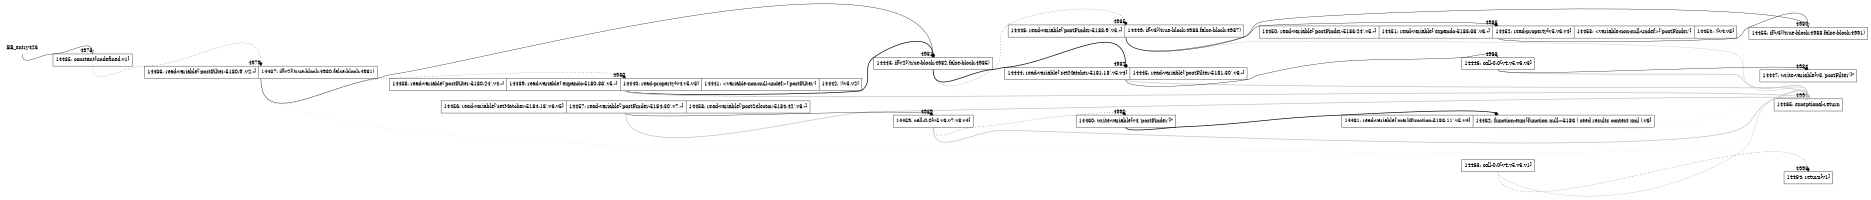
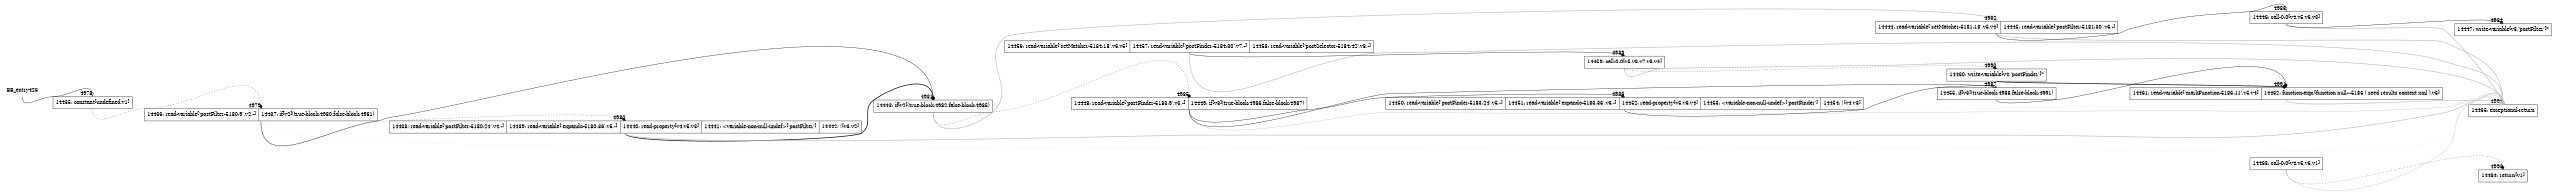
(1032, 62) -> (1423, 14)
none -> (2143, 82)
(1659, 127) -> (2430, 101)
